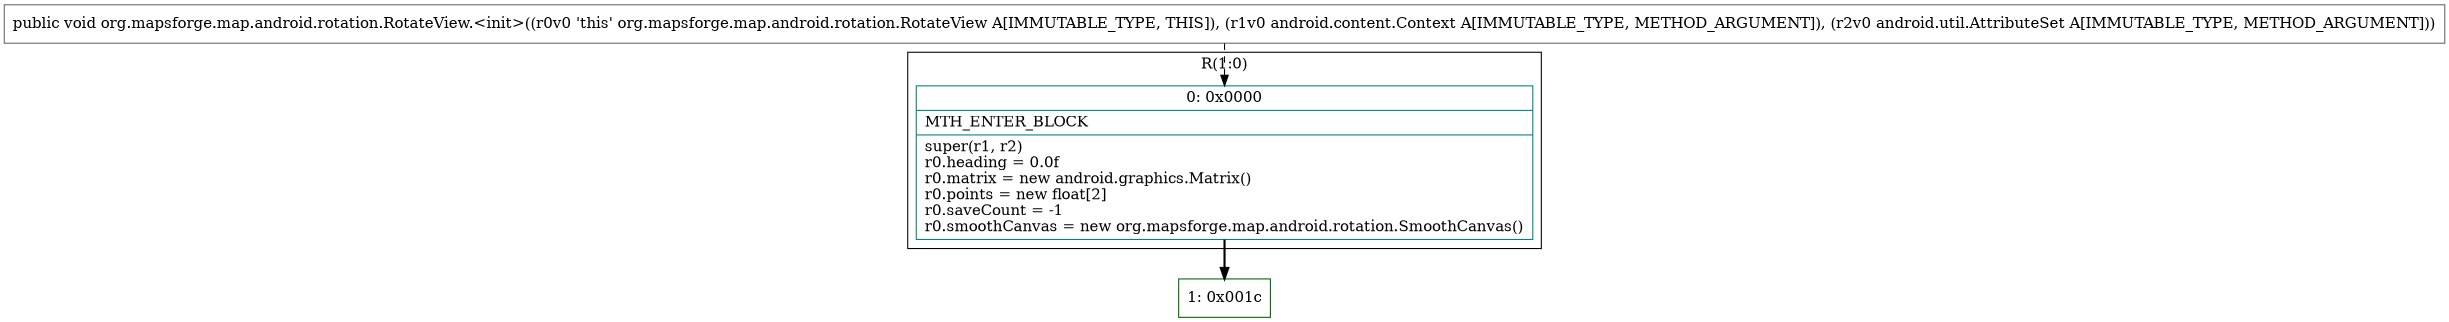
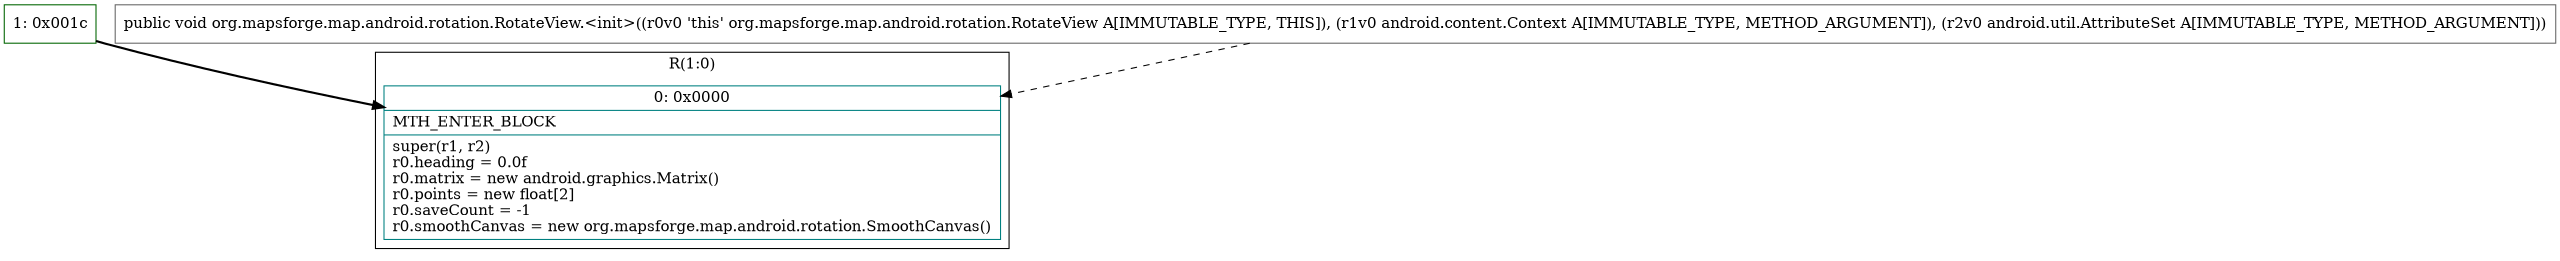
(1225, 255) -> (234, 75)
